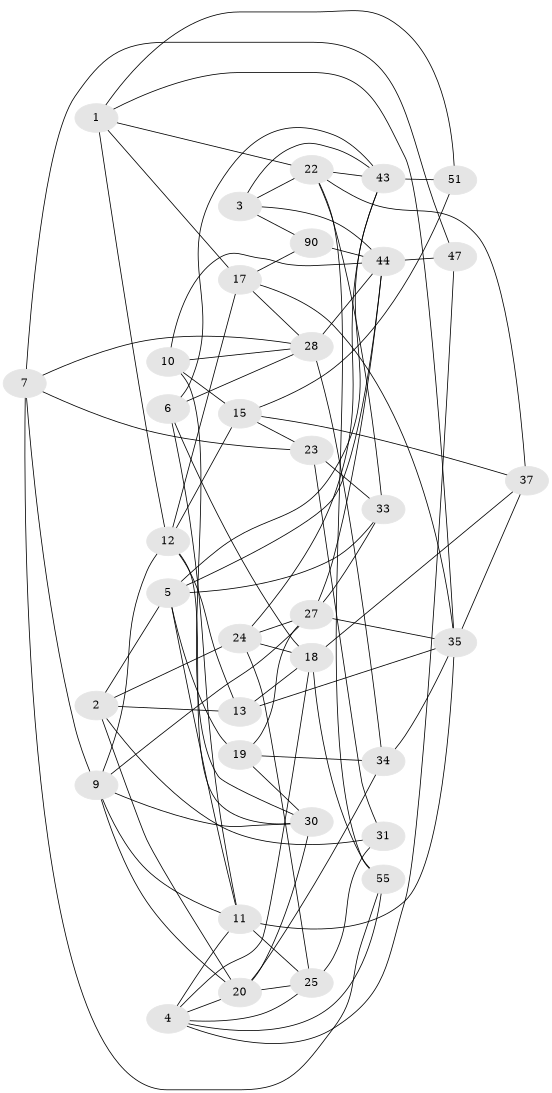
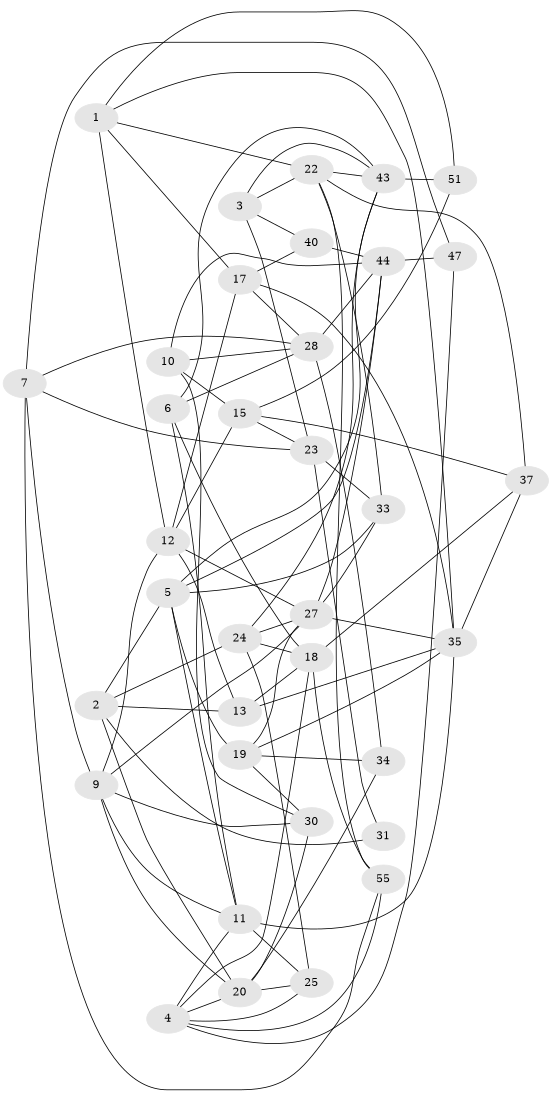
(321, 217) -> (280, 327)
(312, 243) -> (312, 243)
(421, 709) -> (356, 701)
(199, 717) -> (240, 578)
(347, 909) -> none
